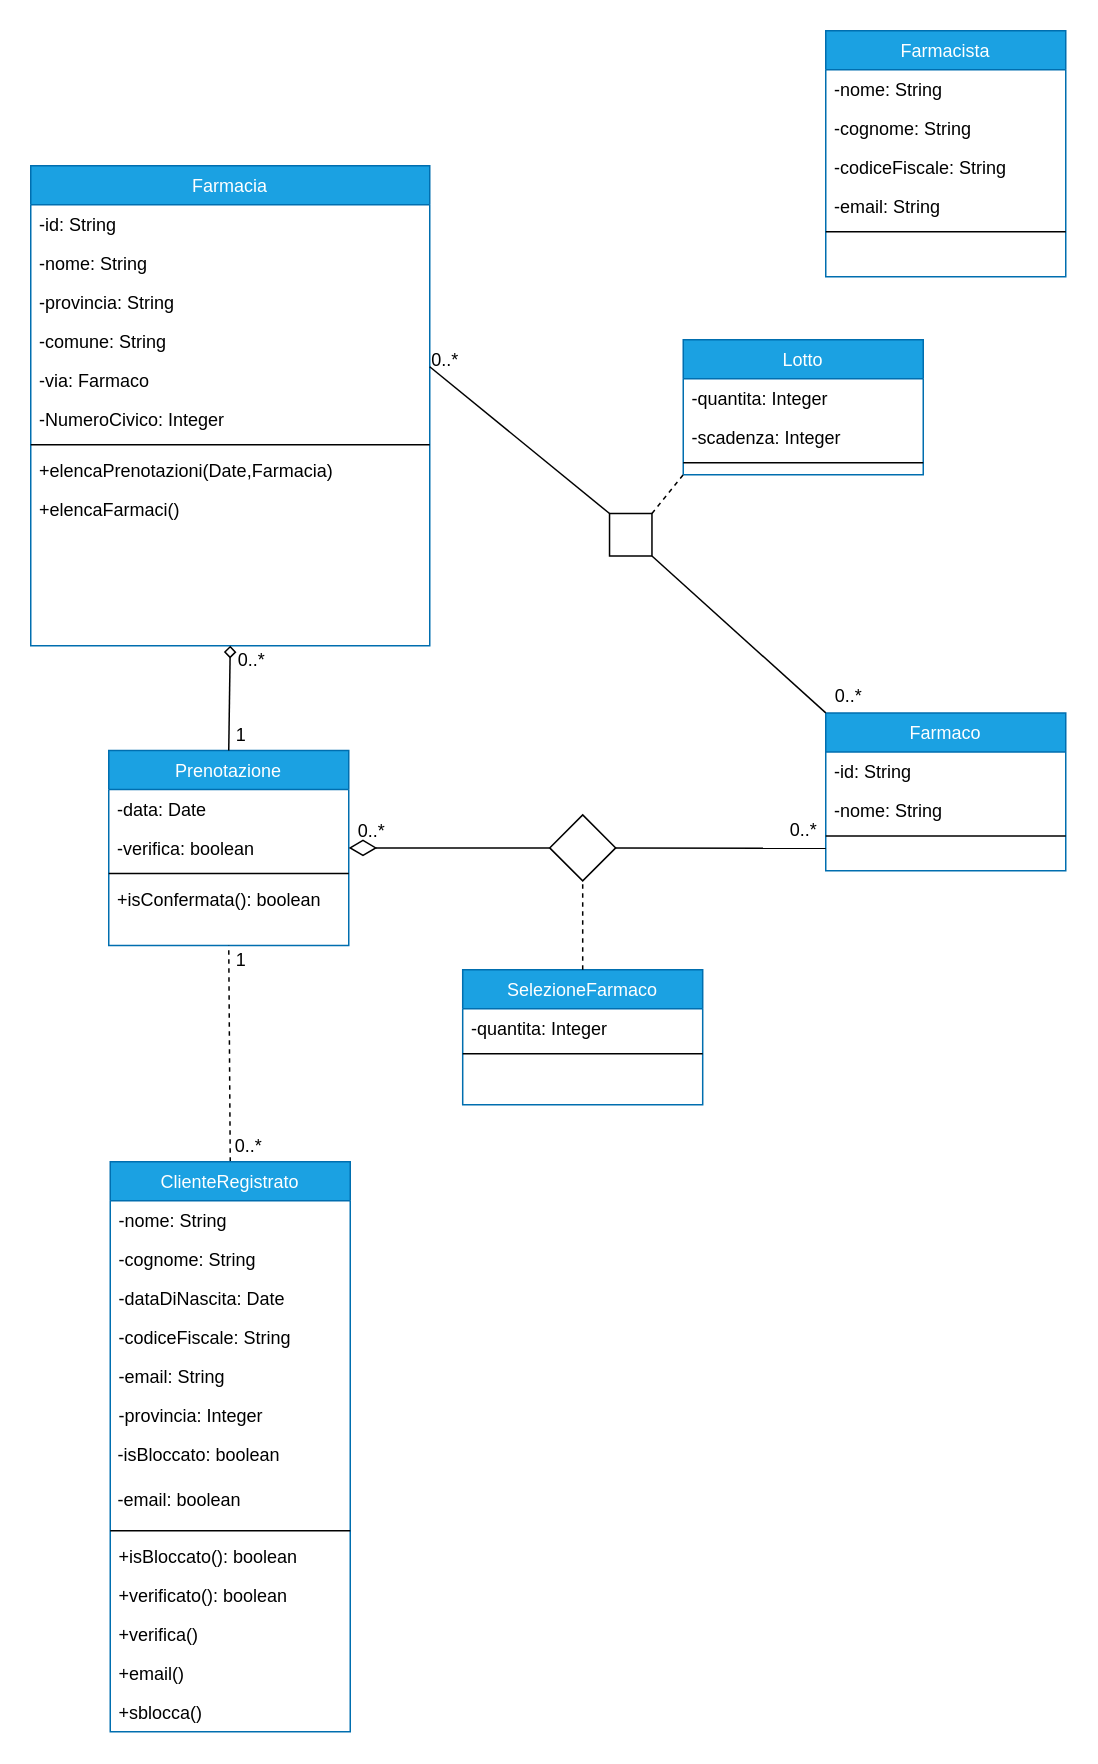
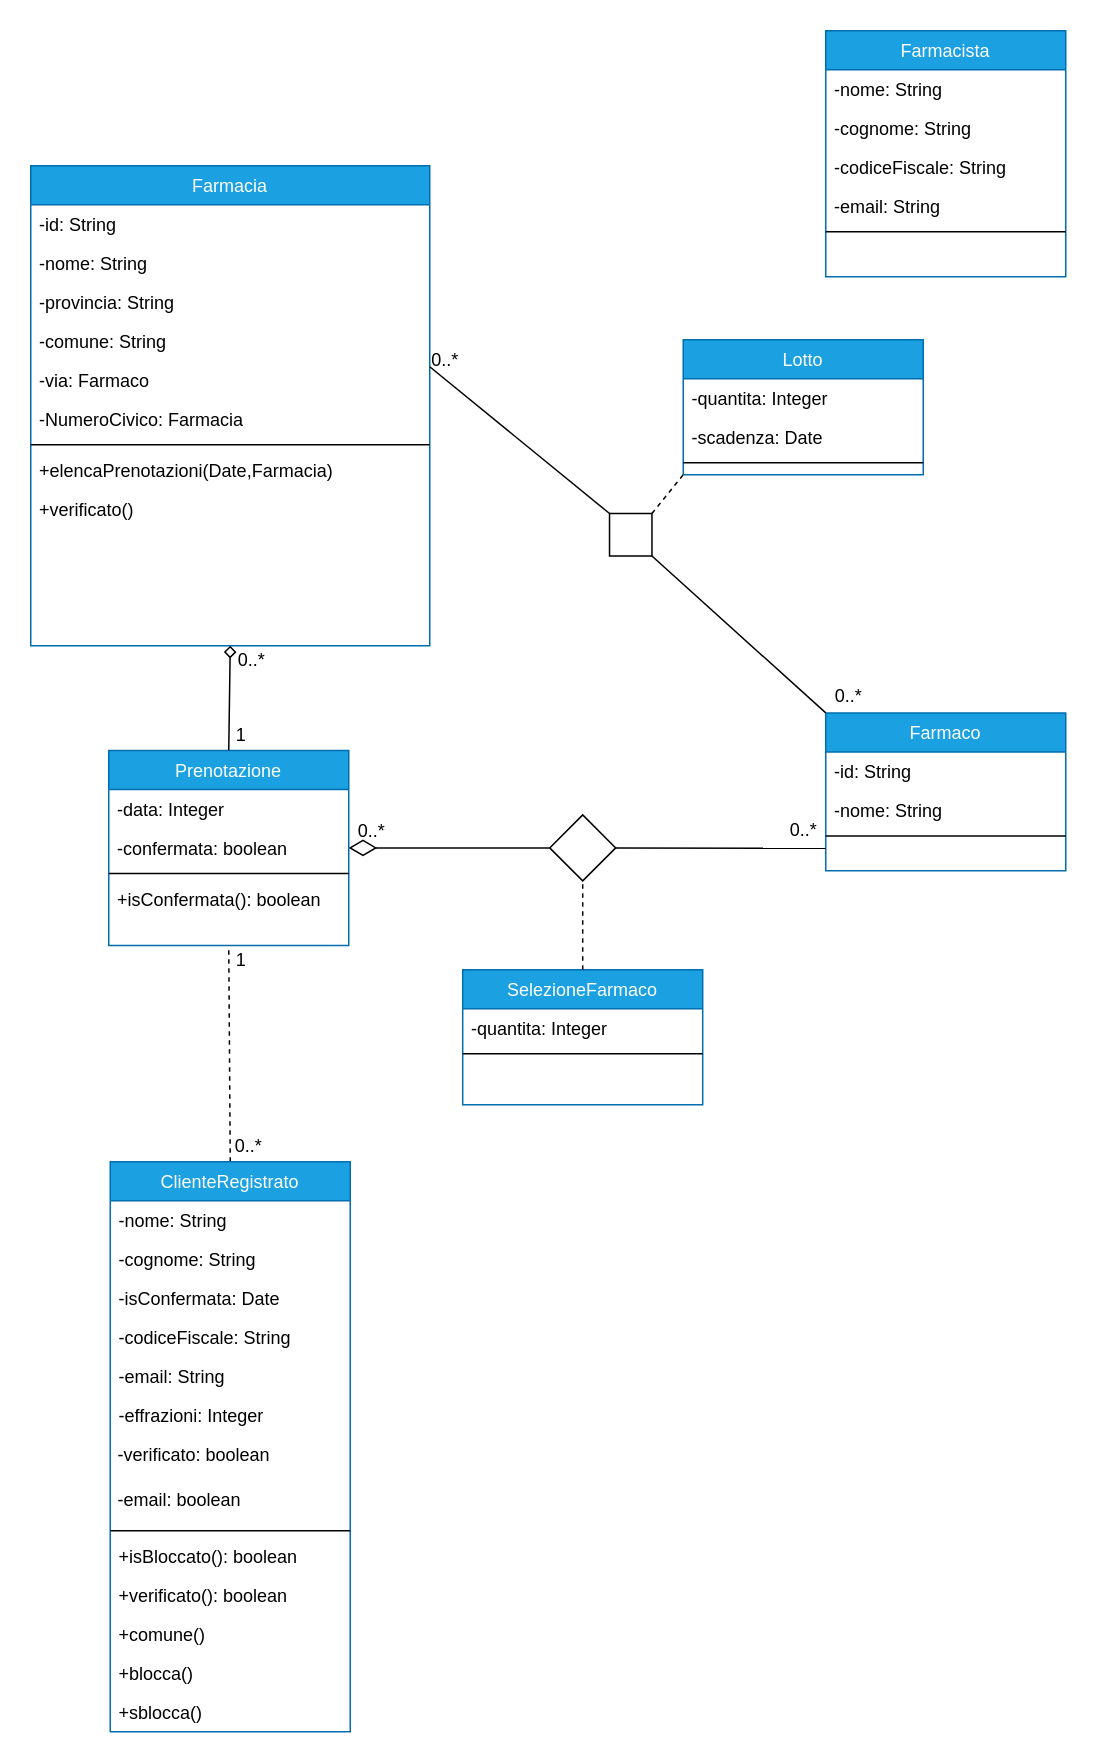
(141, 420) -> (143, 420)
(778, 438) -> (762, 438)
(115, 510) -> (100, 510)
(168, 810) -> (183, 810)
(196, 849) -> (211, 849)
(210, 1299) -> (207, 1299)
(205, 1416) -> (210, 1416)
(202, 1456) -> (202, 1456)
(169, 1635) -> (164, 1635)
(154, 1674) -> (162, 1674)
